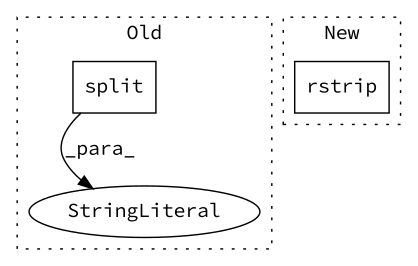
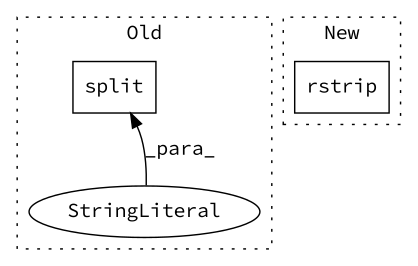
(61, 147) -> (145, 155)
